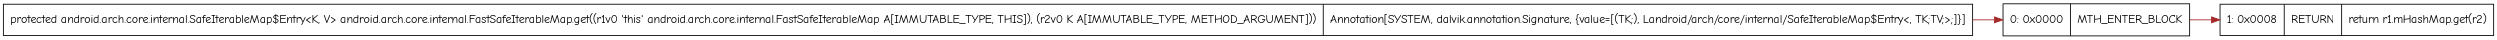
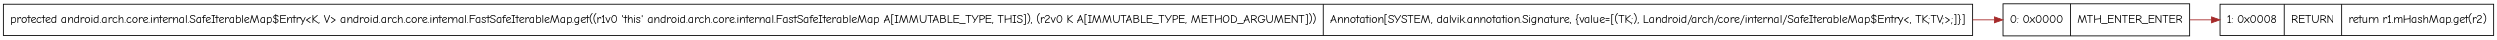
(2130, 19) -> (2130, 19)
